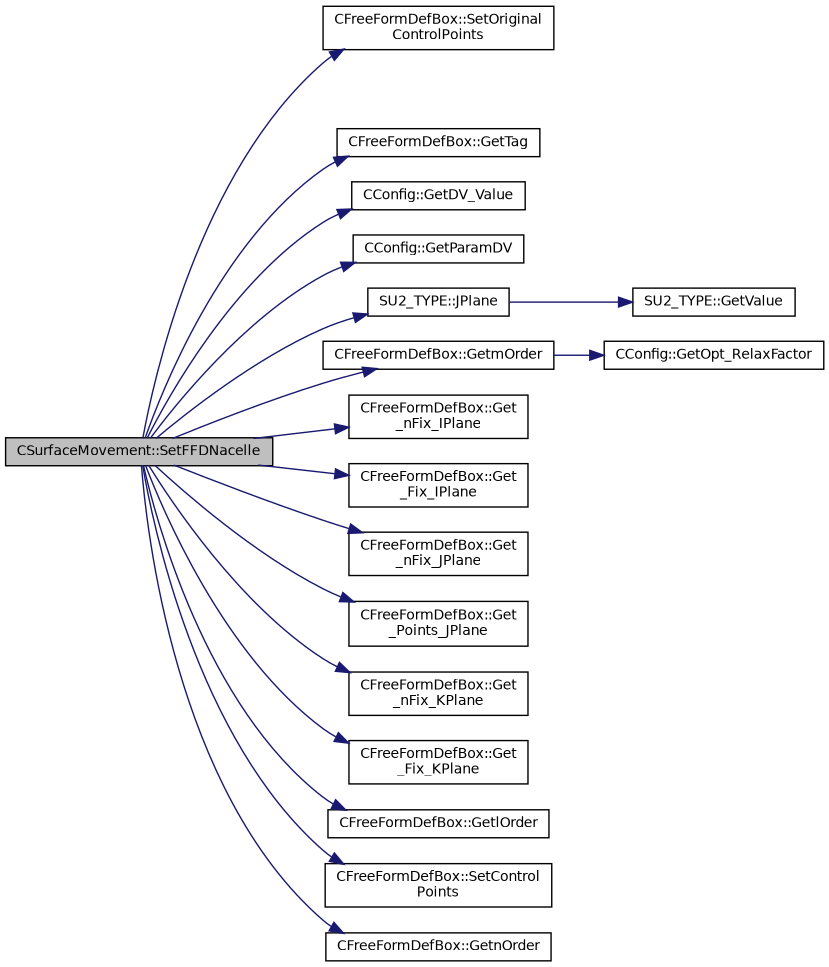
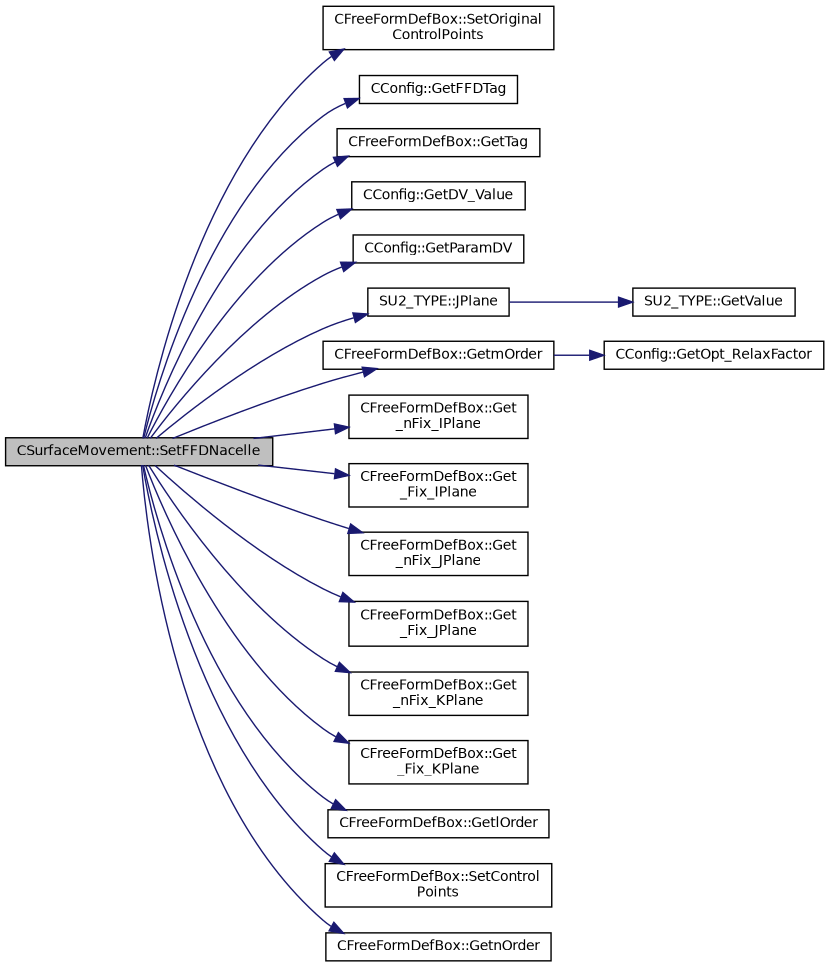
none -> (438, 90)
(438, 624) -> (438, 624)
